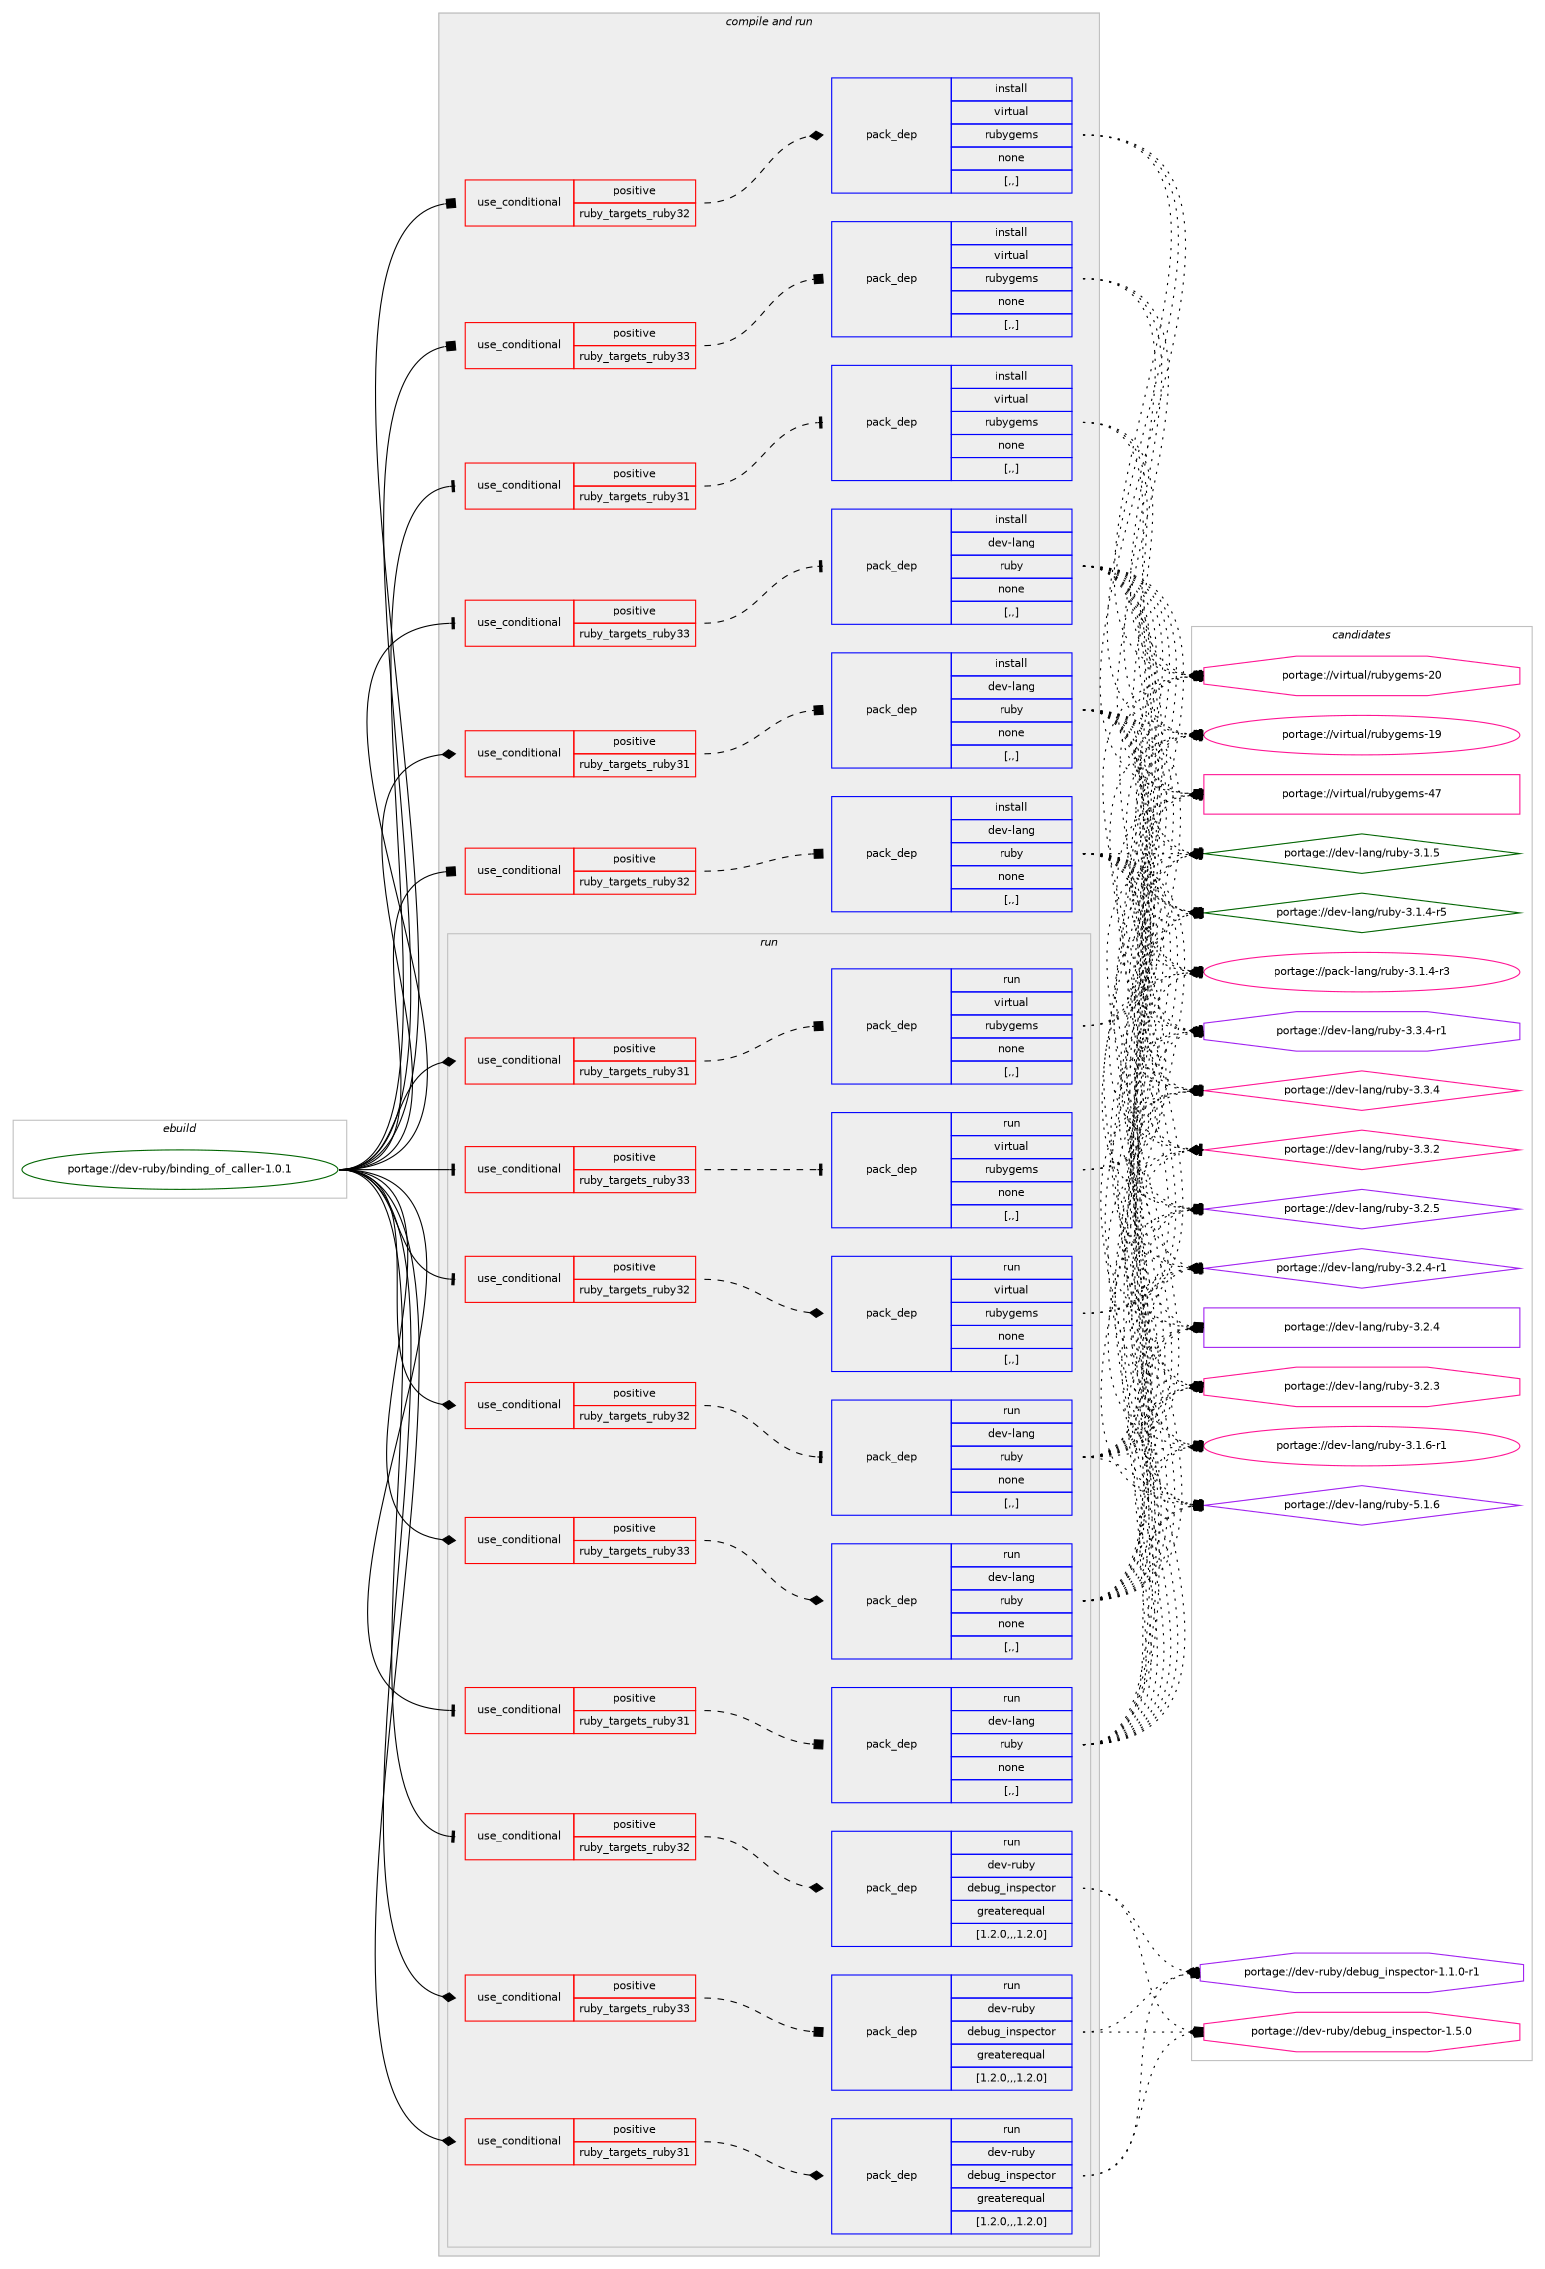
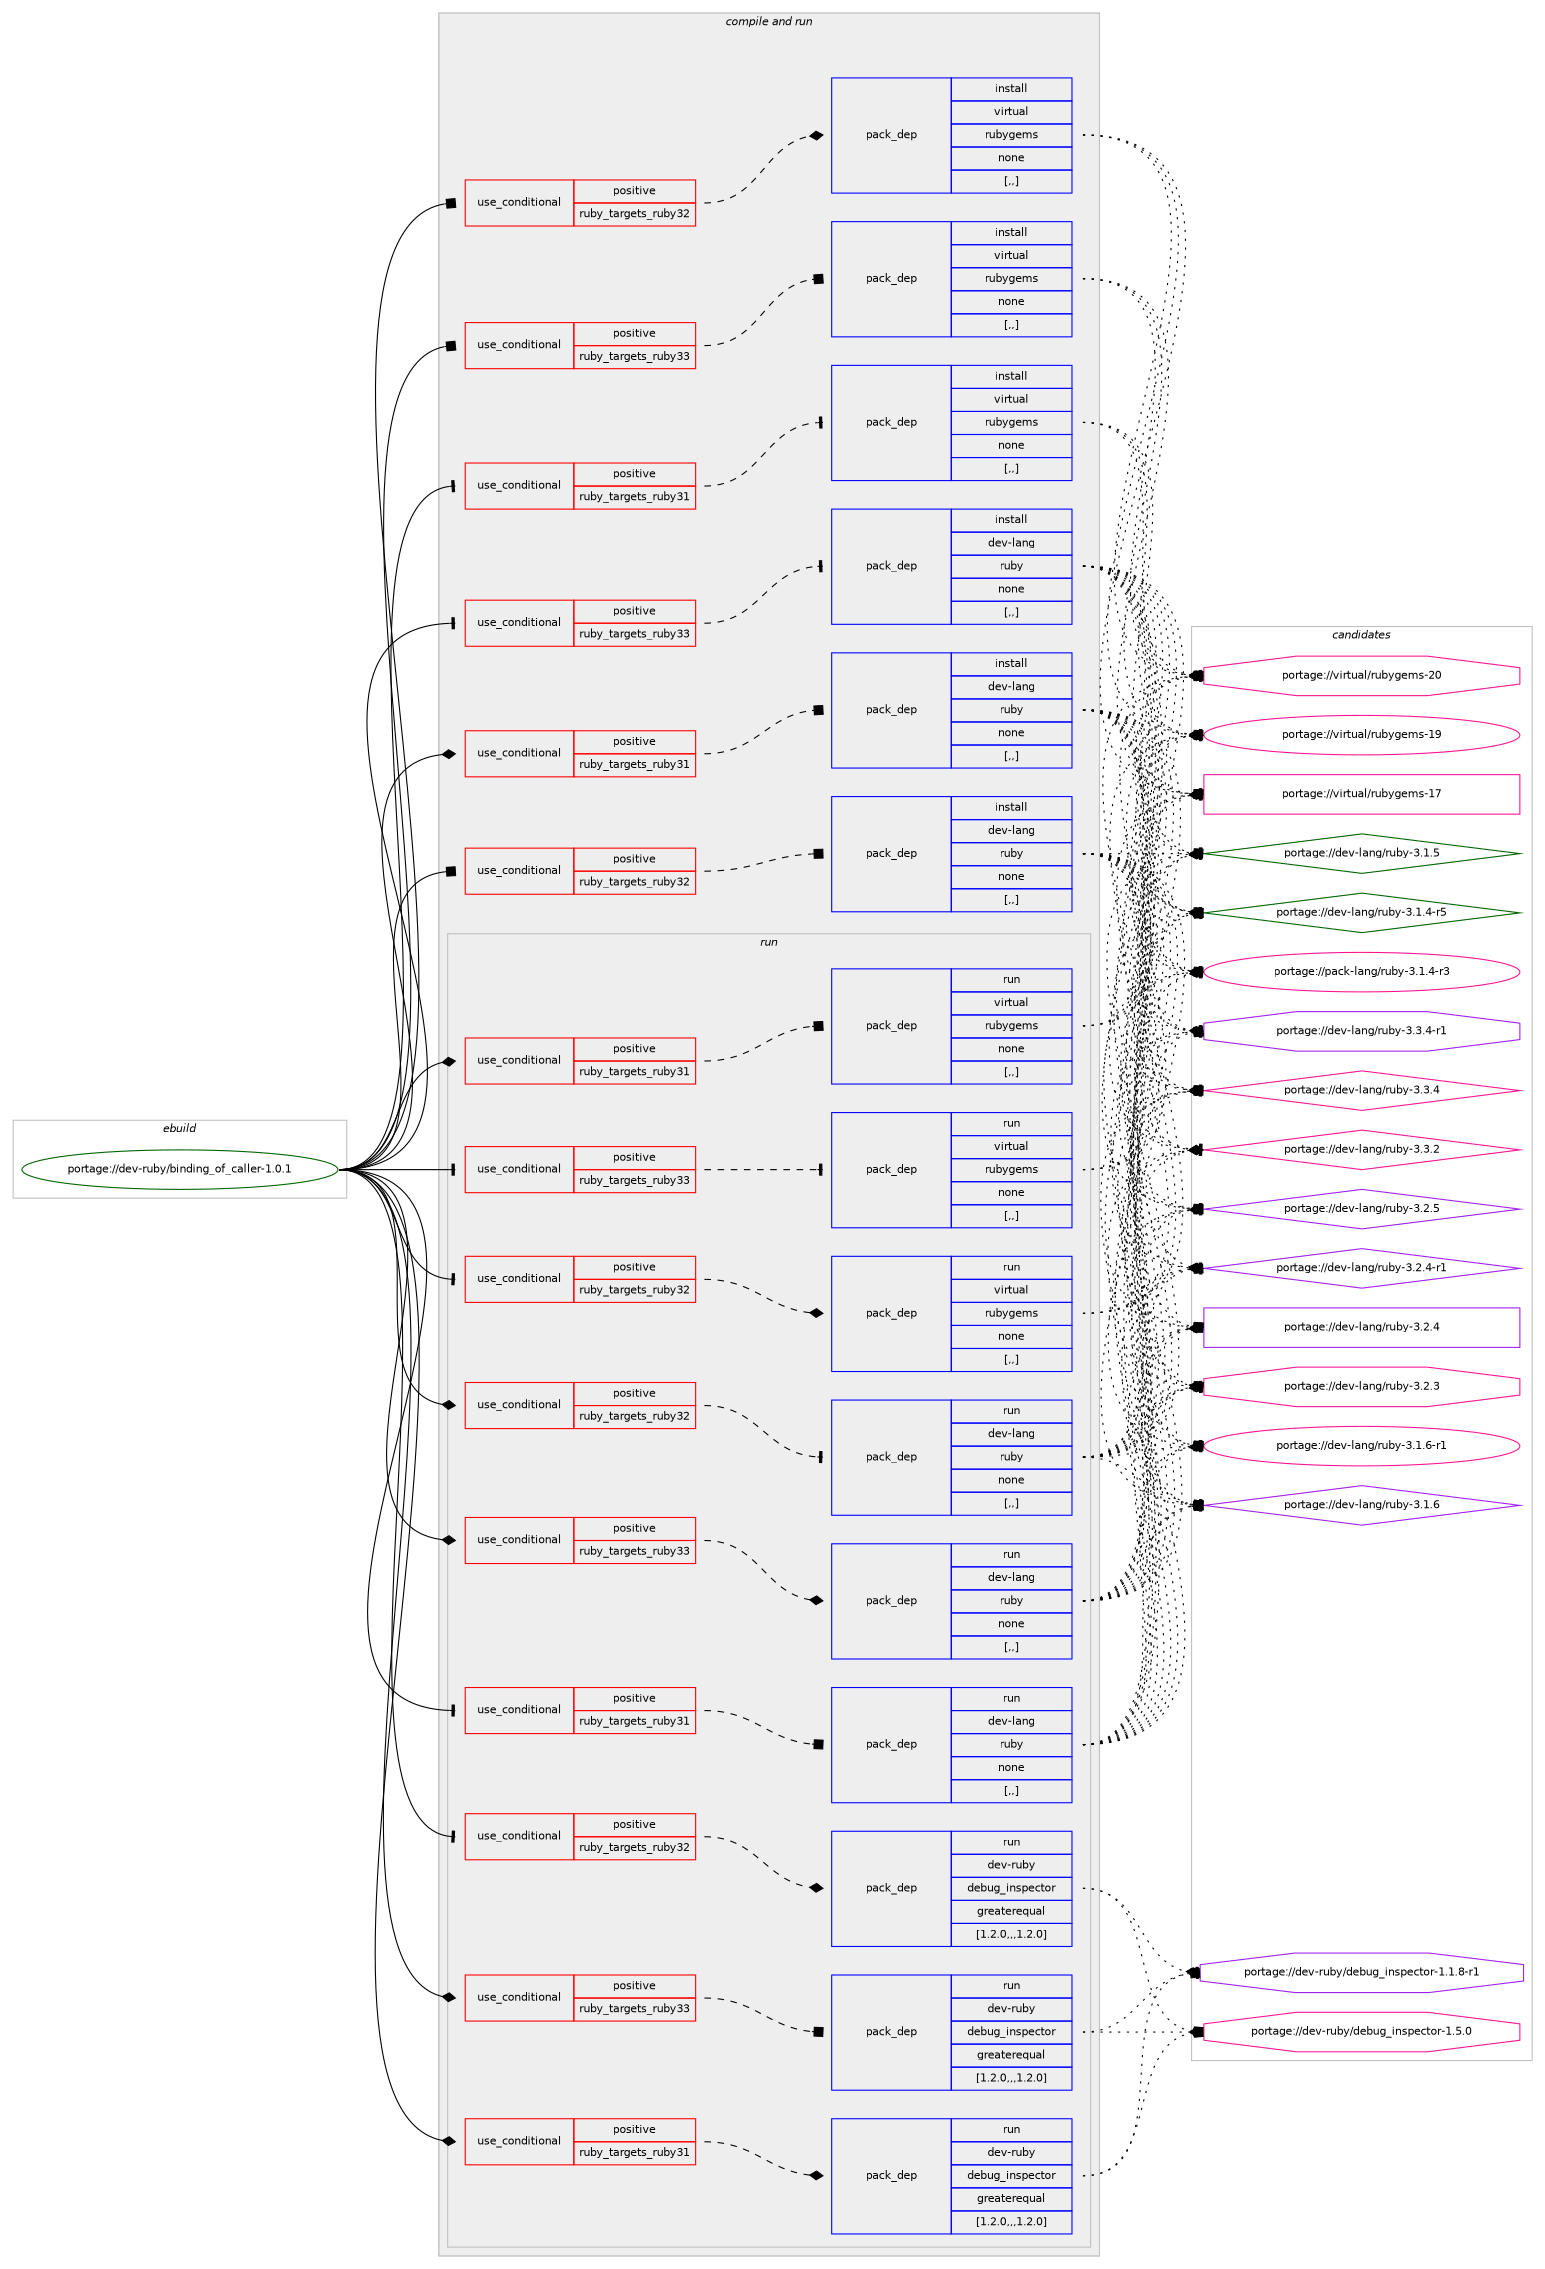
(1362, 794) -> (1362, 794)
(1362, 1505) -> (1362, 1505)
(1362, 1973) -> (1362, 1973)
